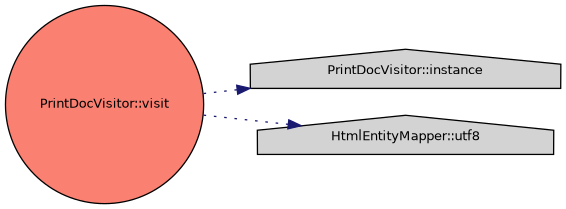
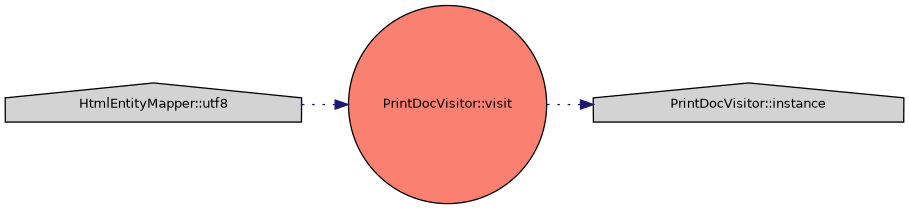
(246, 120) -> (318, 105)
